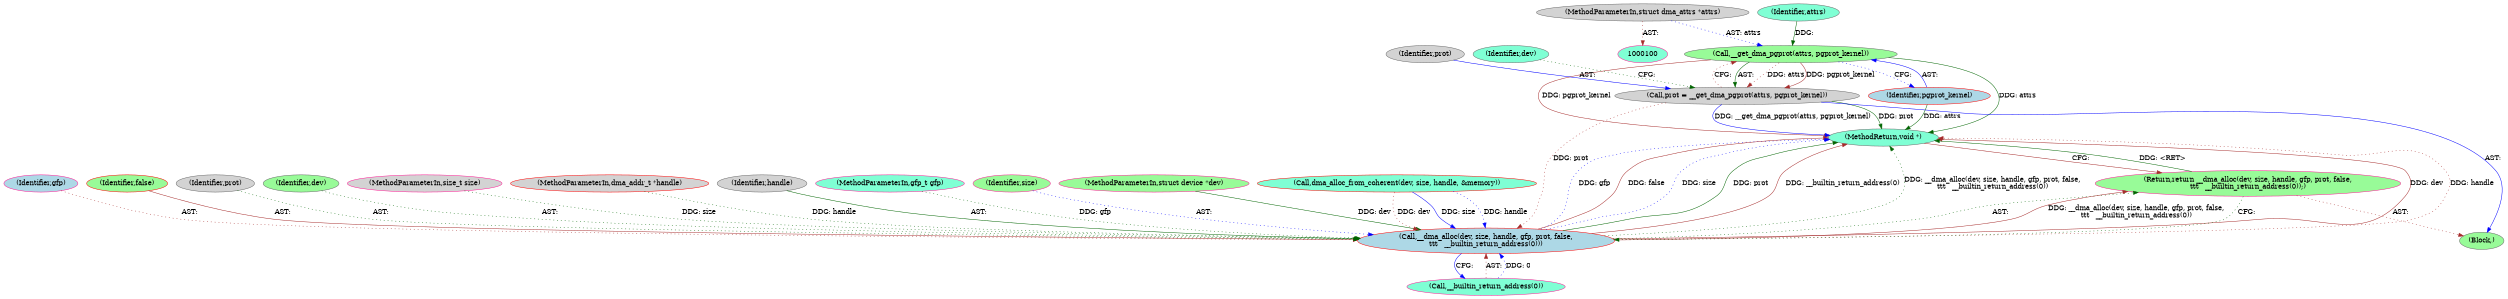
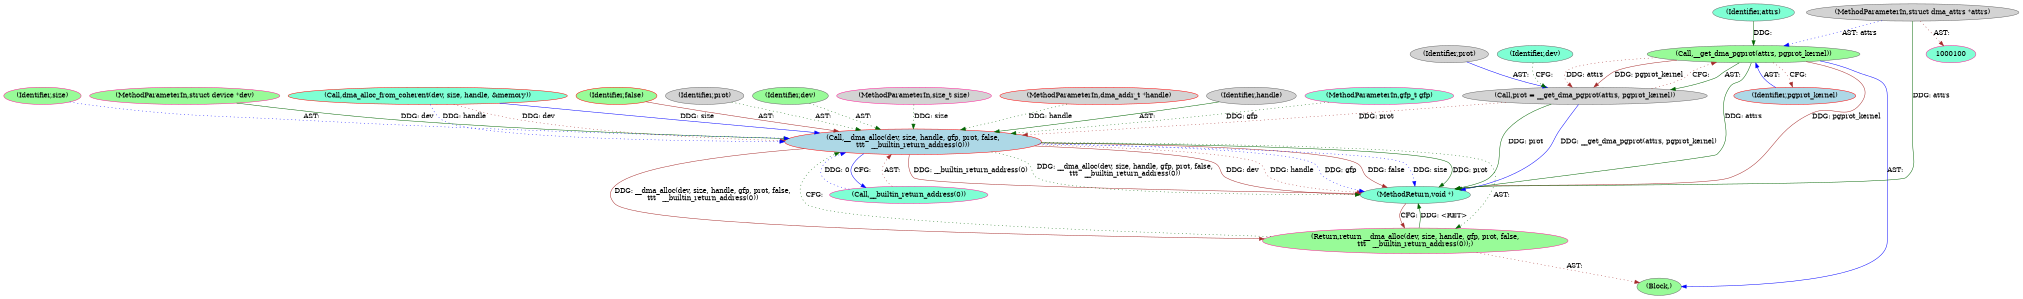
(1875, 71) -> (1784, 71)
(2195, 112) -> (1887, 236)
(1921, 118) -> (1762, 184)
(41, 183) -> none
